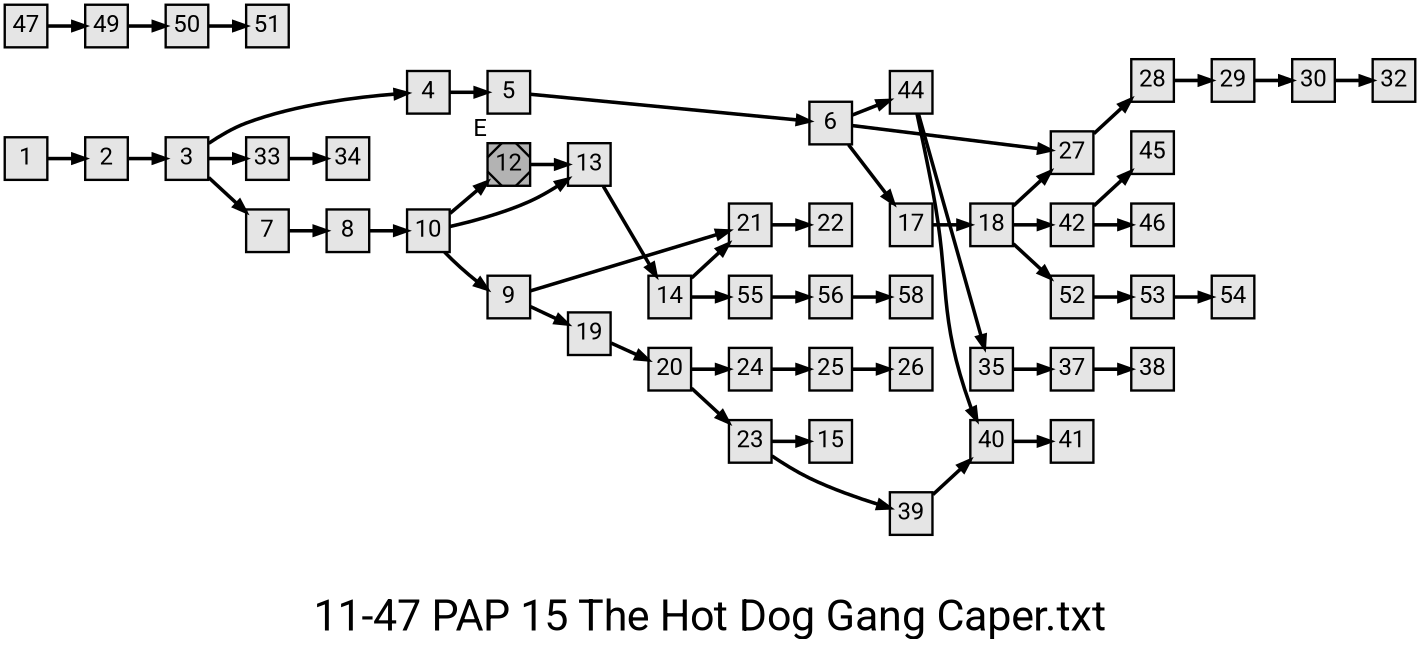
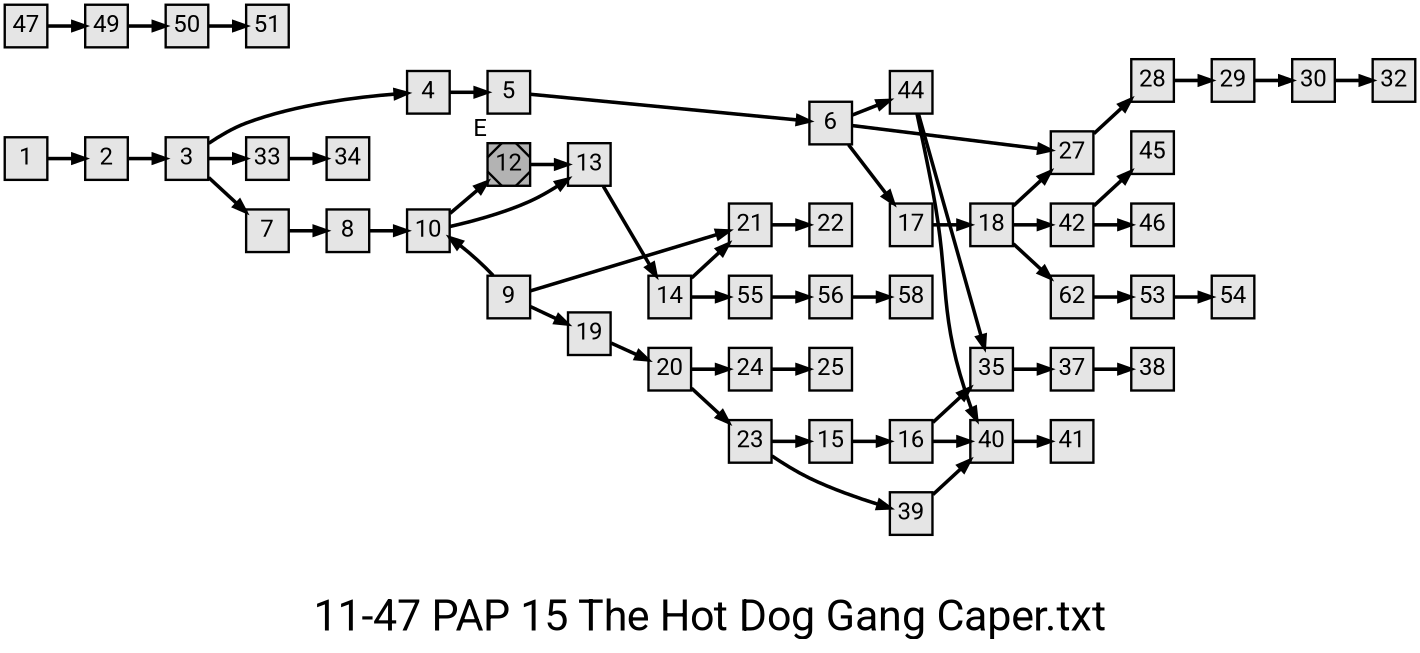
(461, 268) -> (477, 260)
(1072, 297) -> (1072, 297)
(911, 369) -> none
none -> (911, 441)
